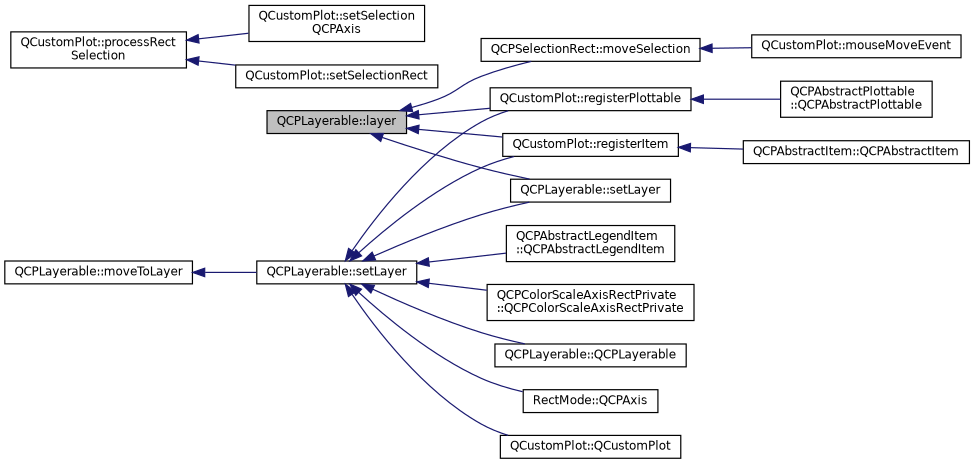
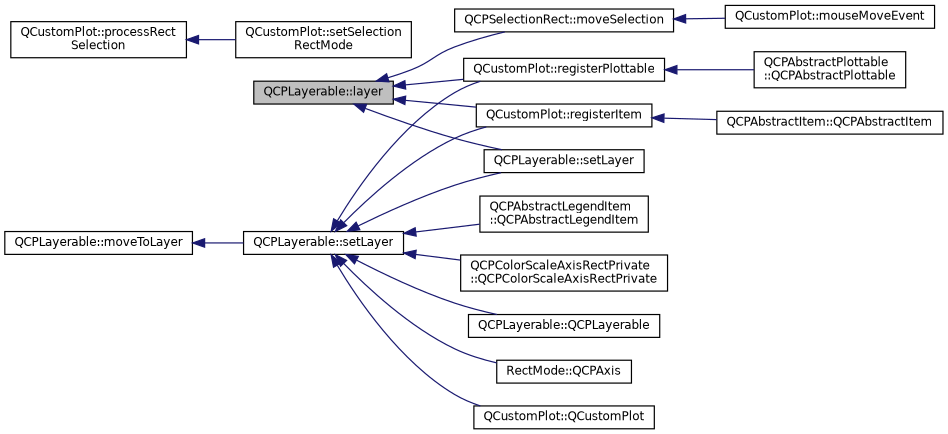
(337, 23) -> (324, 40)
(337, 76) -> none
